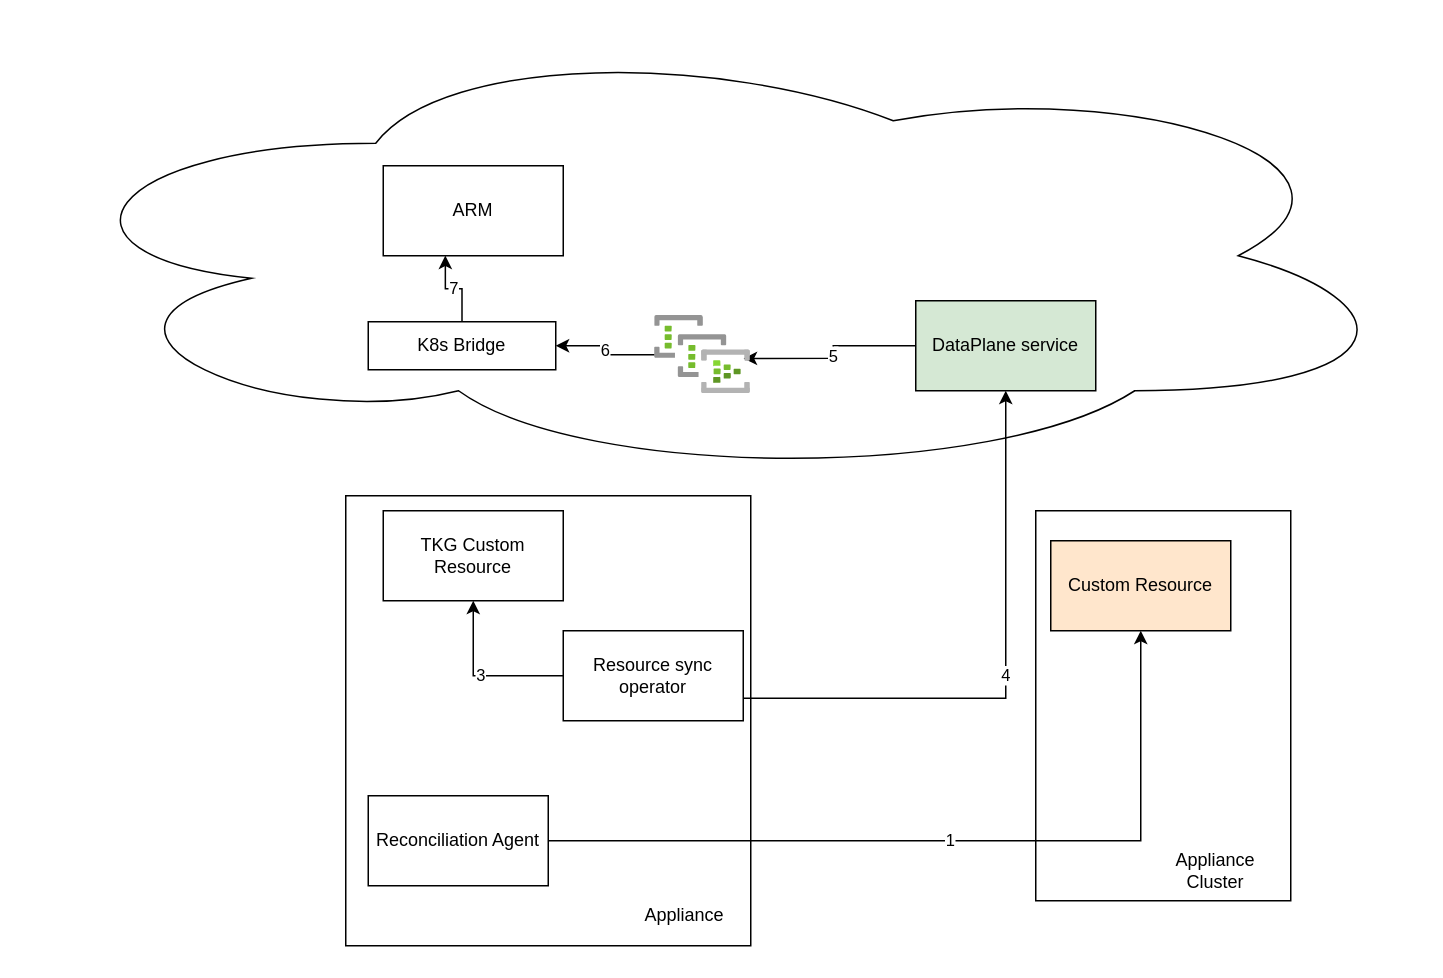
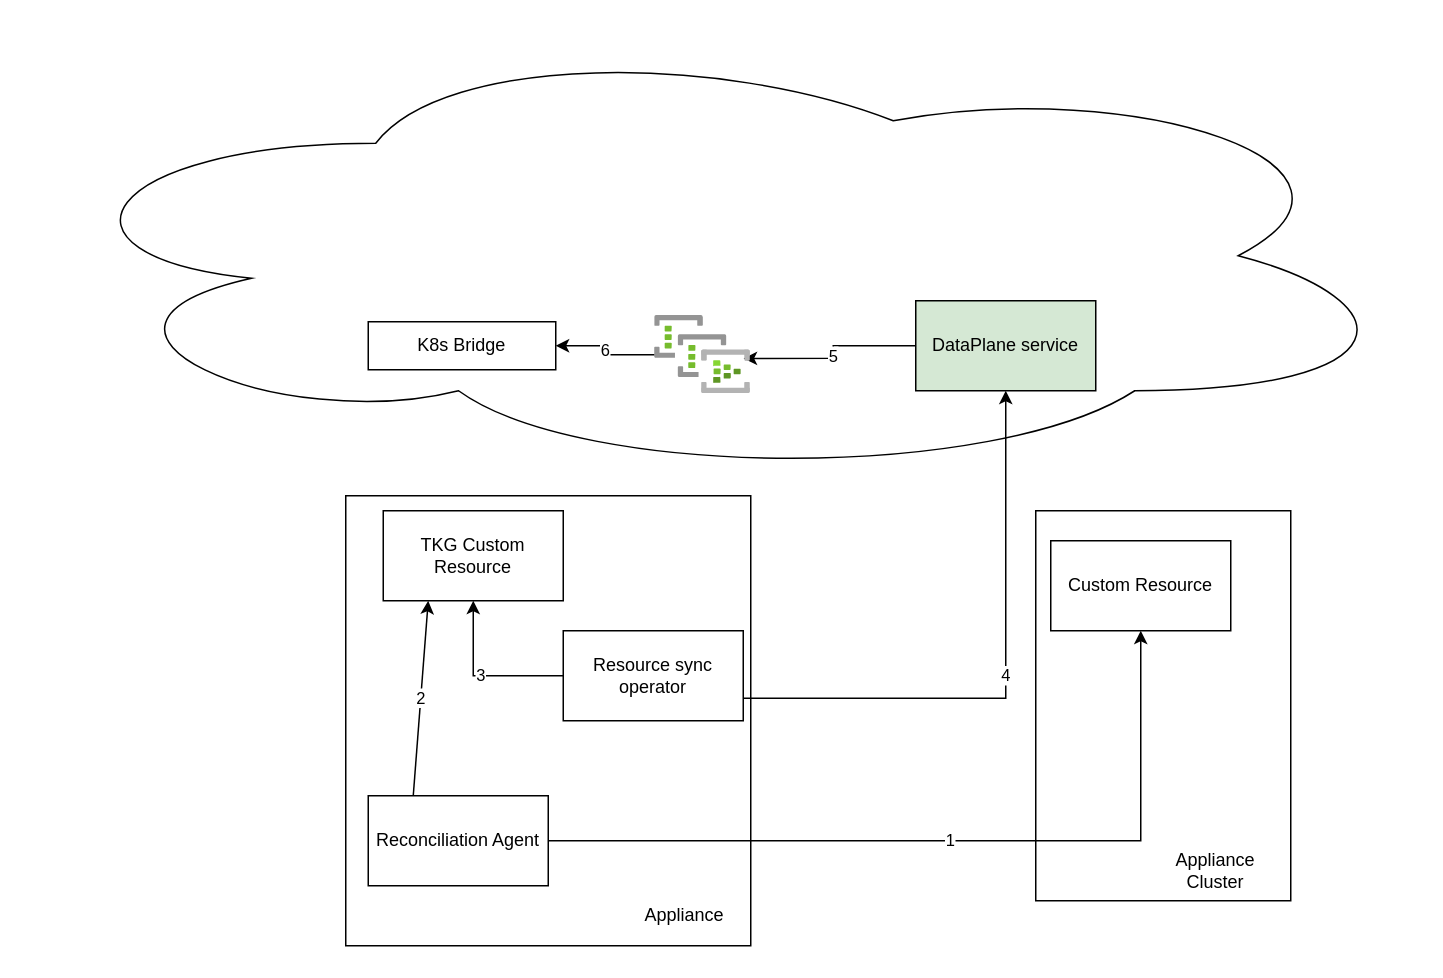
(473, 211) -> none
(459, 289) -> none
(1141, 586) -> (1141, 586)
none -> (420, 703)
